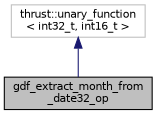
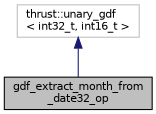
(78, 21) -> (78, 21)
